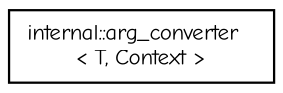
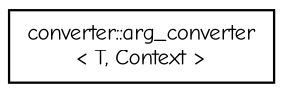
(142, 46) -> (142, 46)
